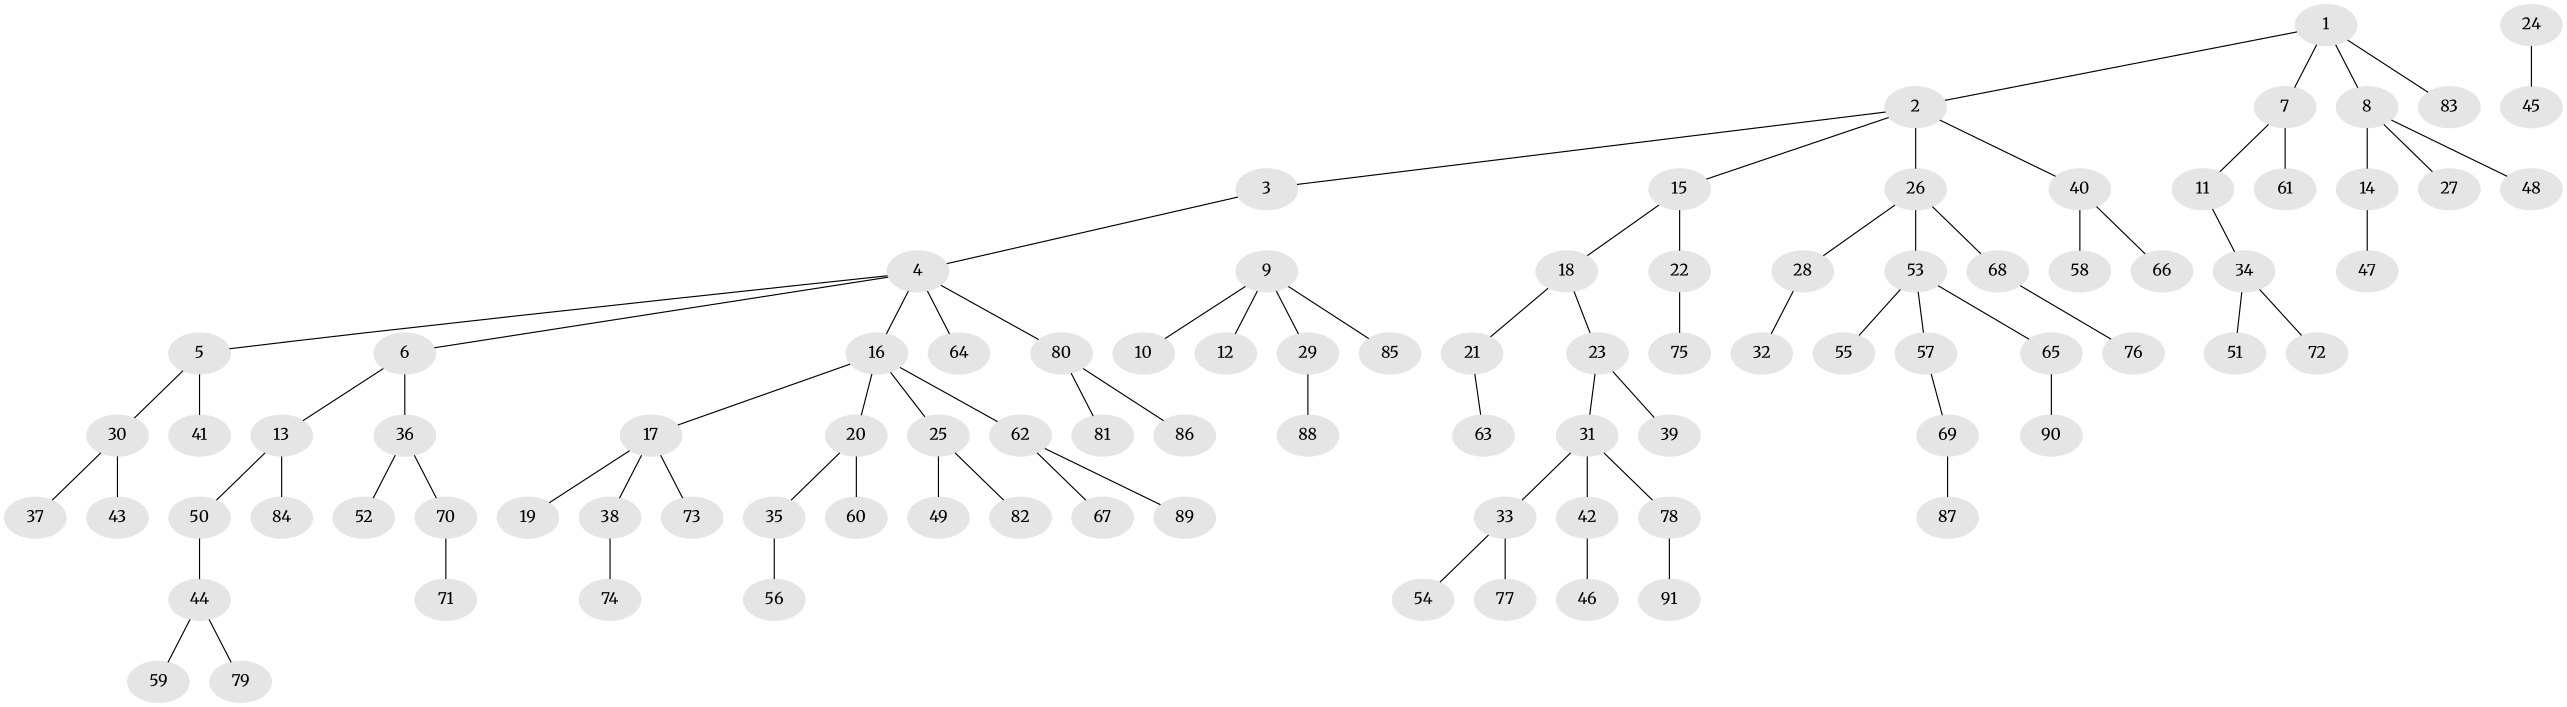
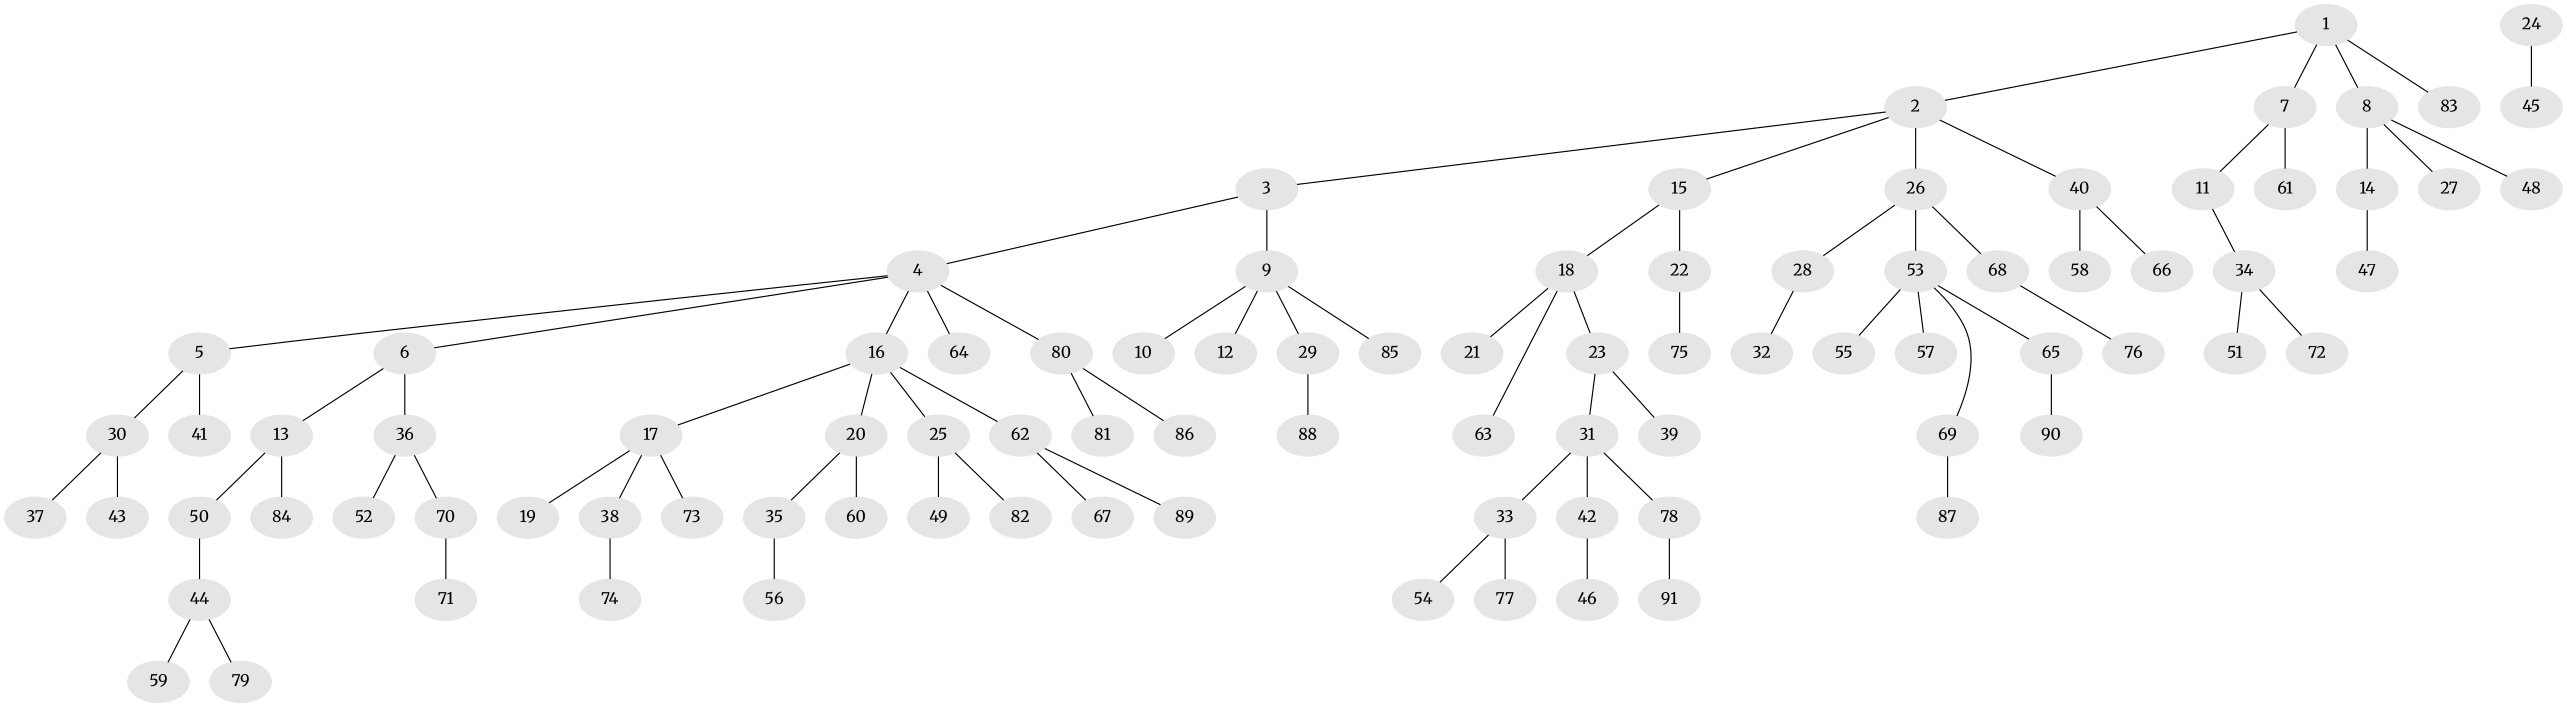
none -> (1267, 230)
(1478, 394) -> (1525, 353)
(1937, 395) -> (1970, 347)
